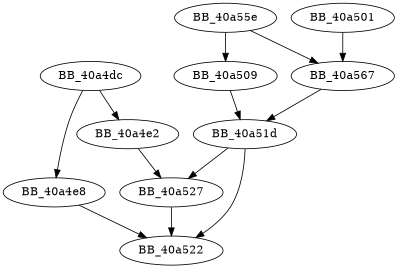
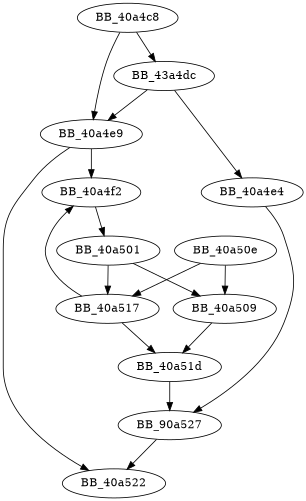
none -> (128, 18)
(226, 18) -> (226, 251)
(91, 76) -> (164, 76)
(343, 76) -> (108, 309)
(128, 134) -> (252, 192)
(54, 192) -> (91, 134)
none -> (91, 192)
(171, 192) -> (170, 425)
(236, 197) -> none
none -> (160, 276)
